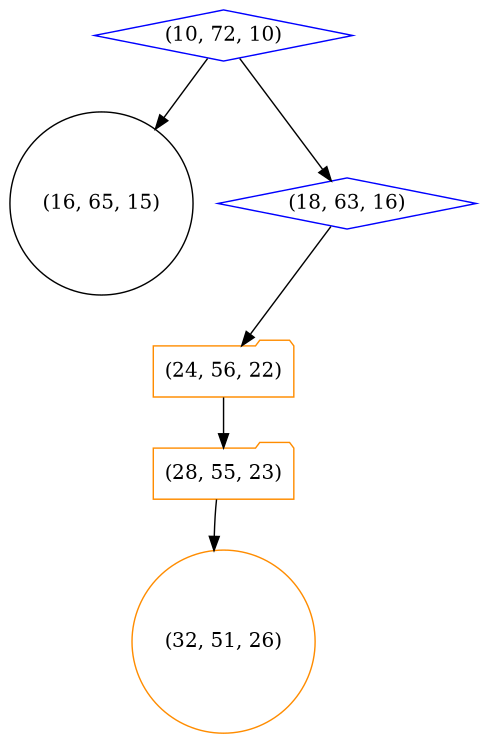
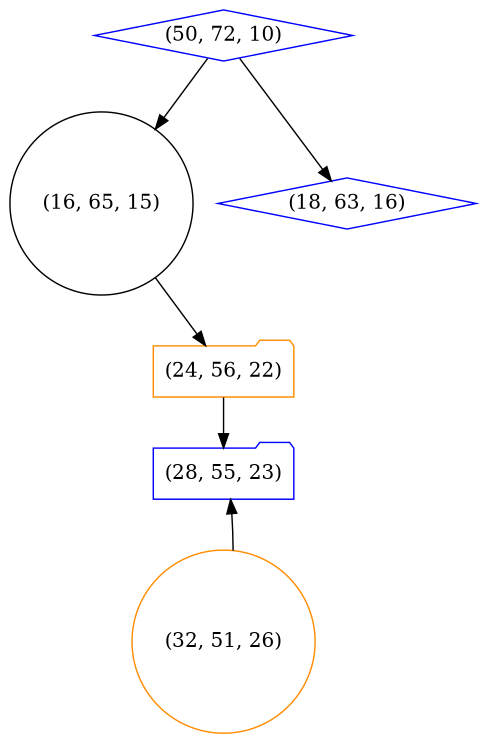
(224, 35) -> (224, 35)
(291, 280) -> (176, 306)
(224, 474) -> (224, 474)
(215, 518) -> (233, 532)
